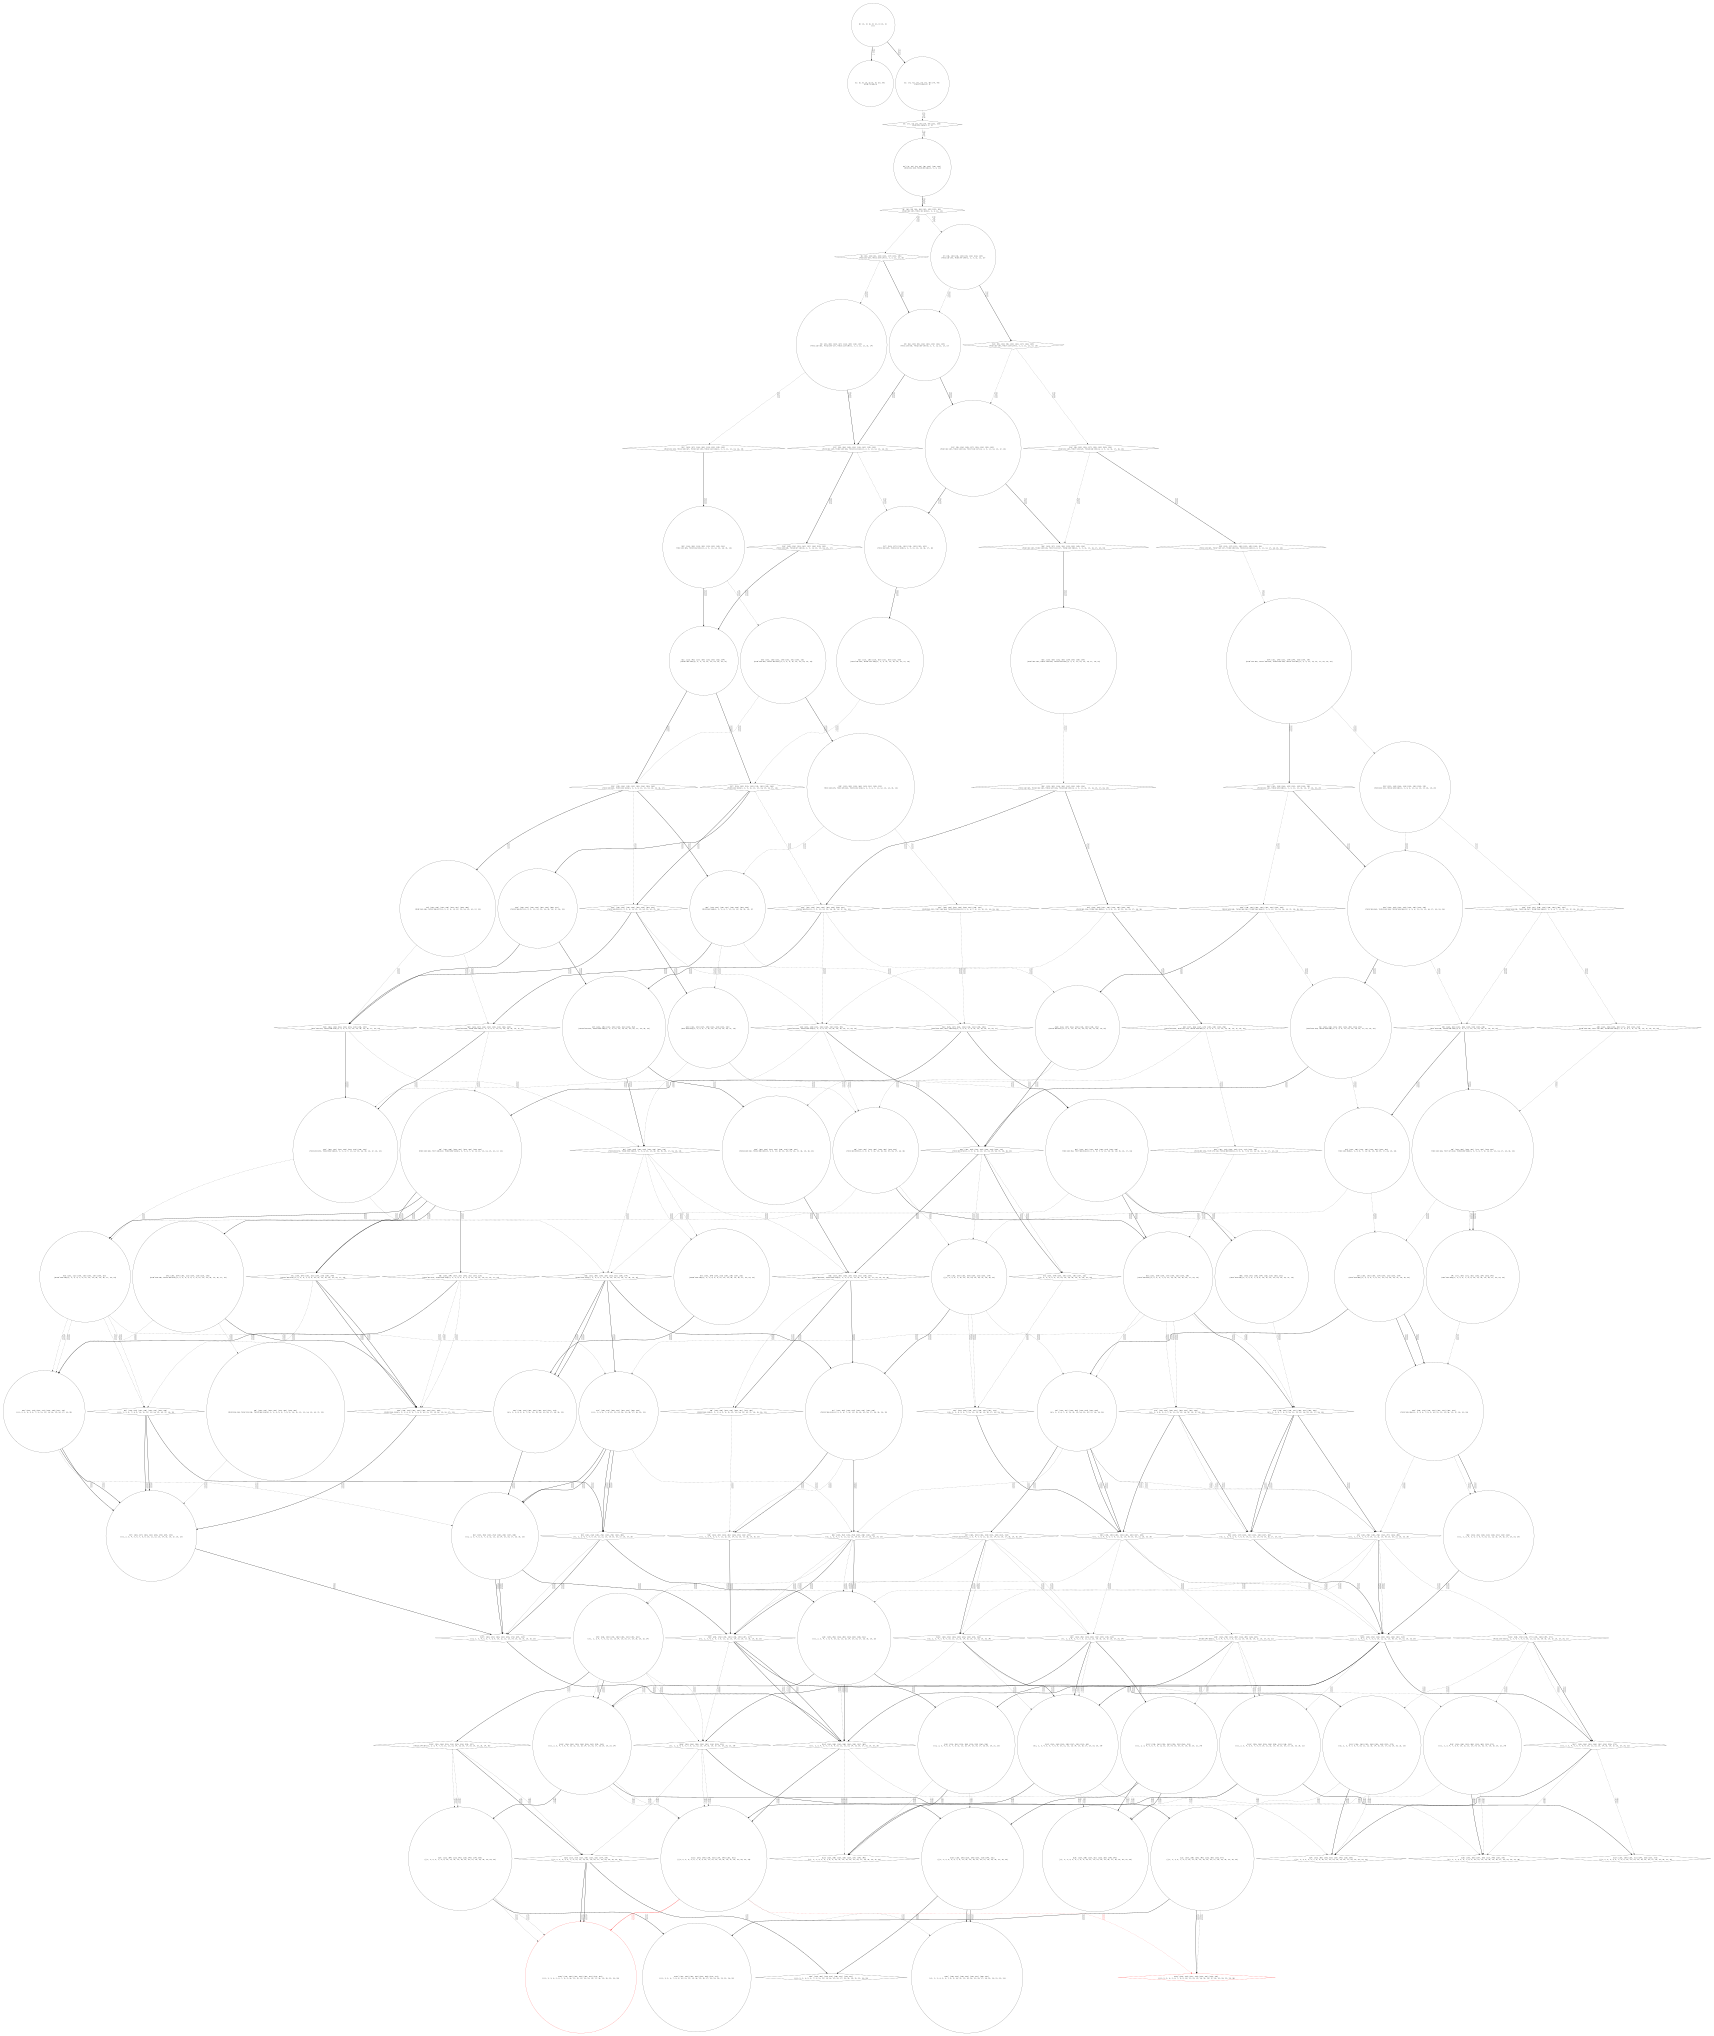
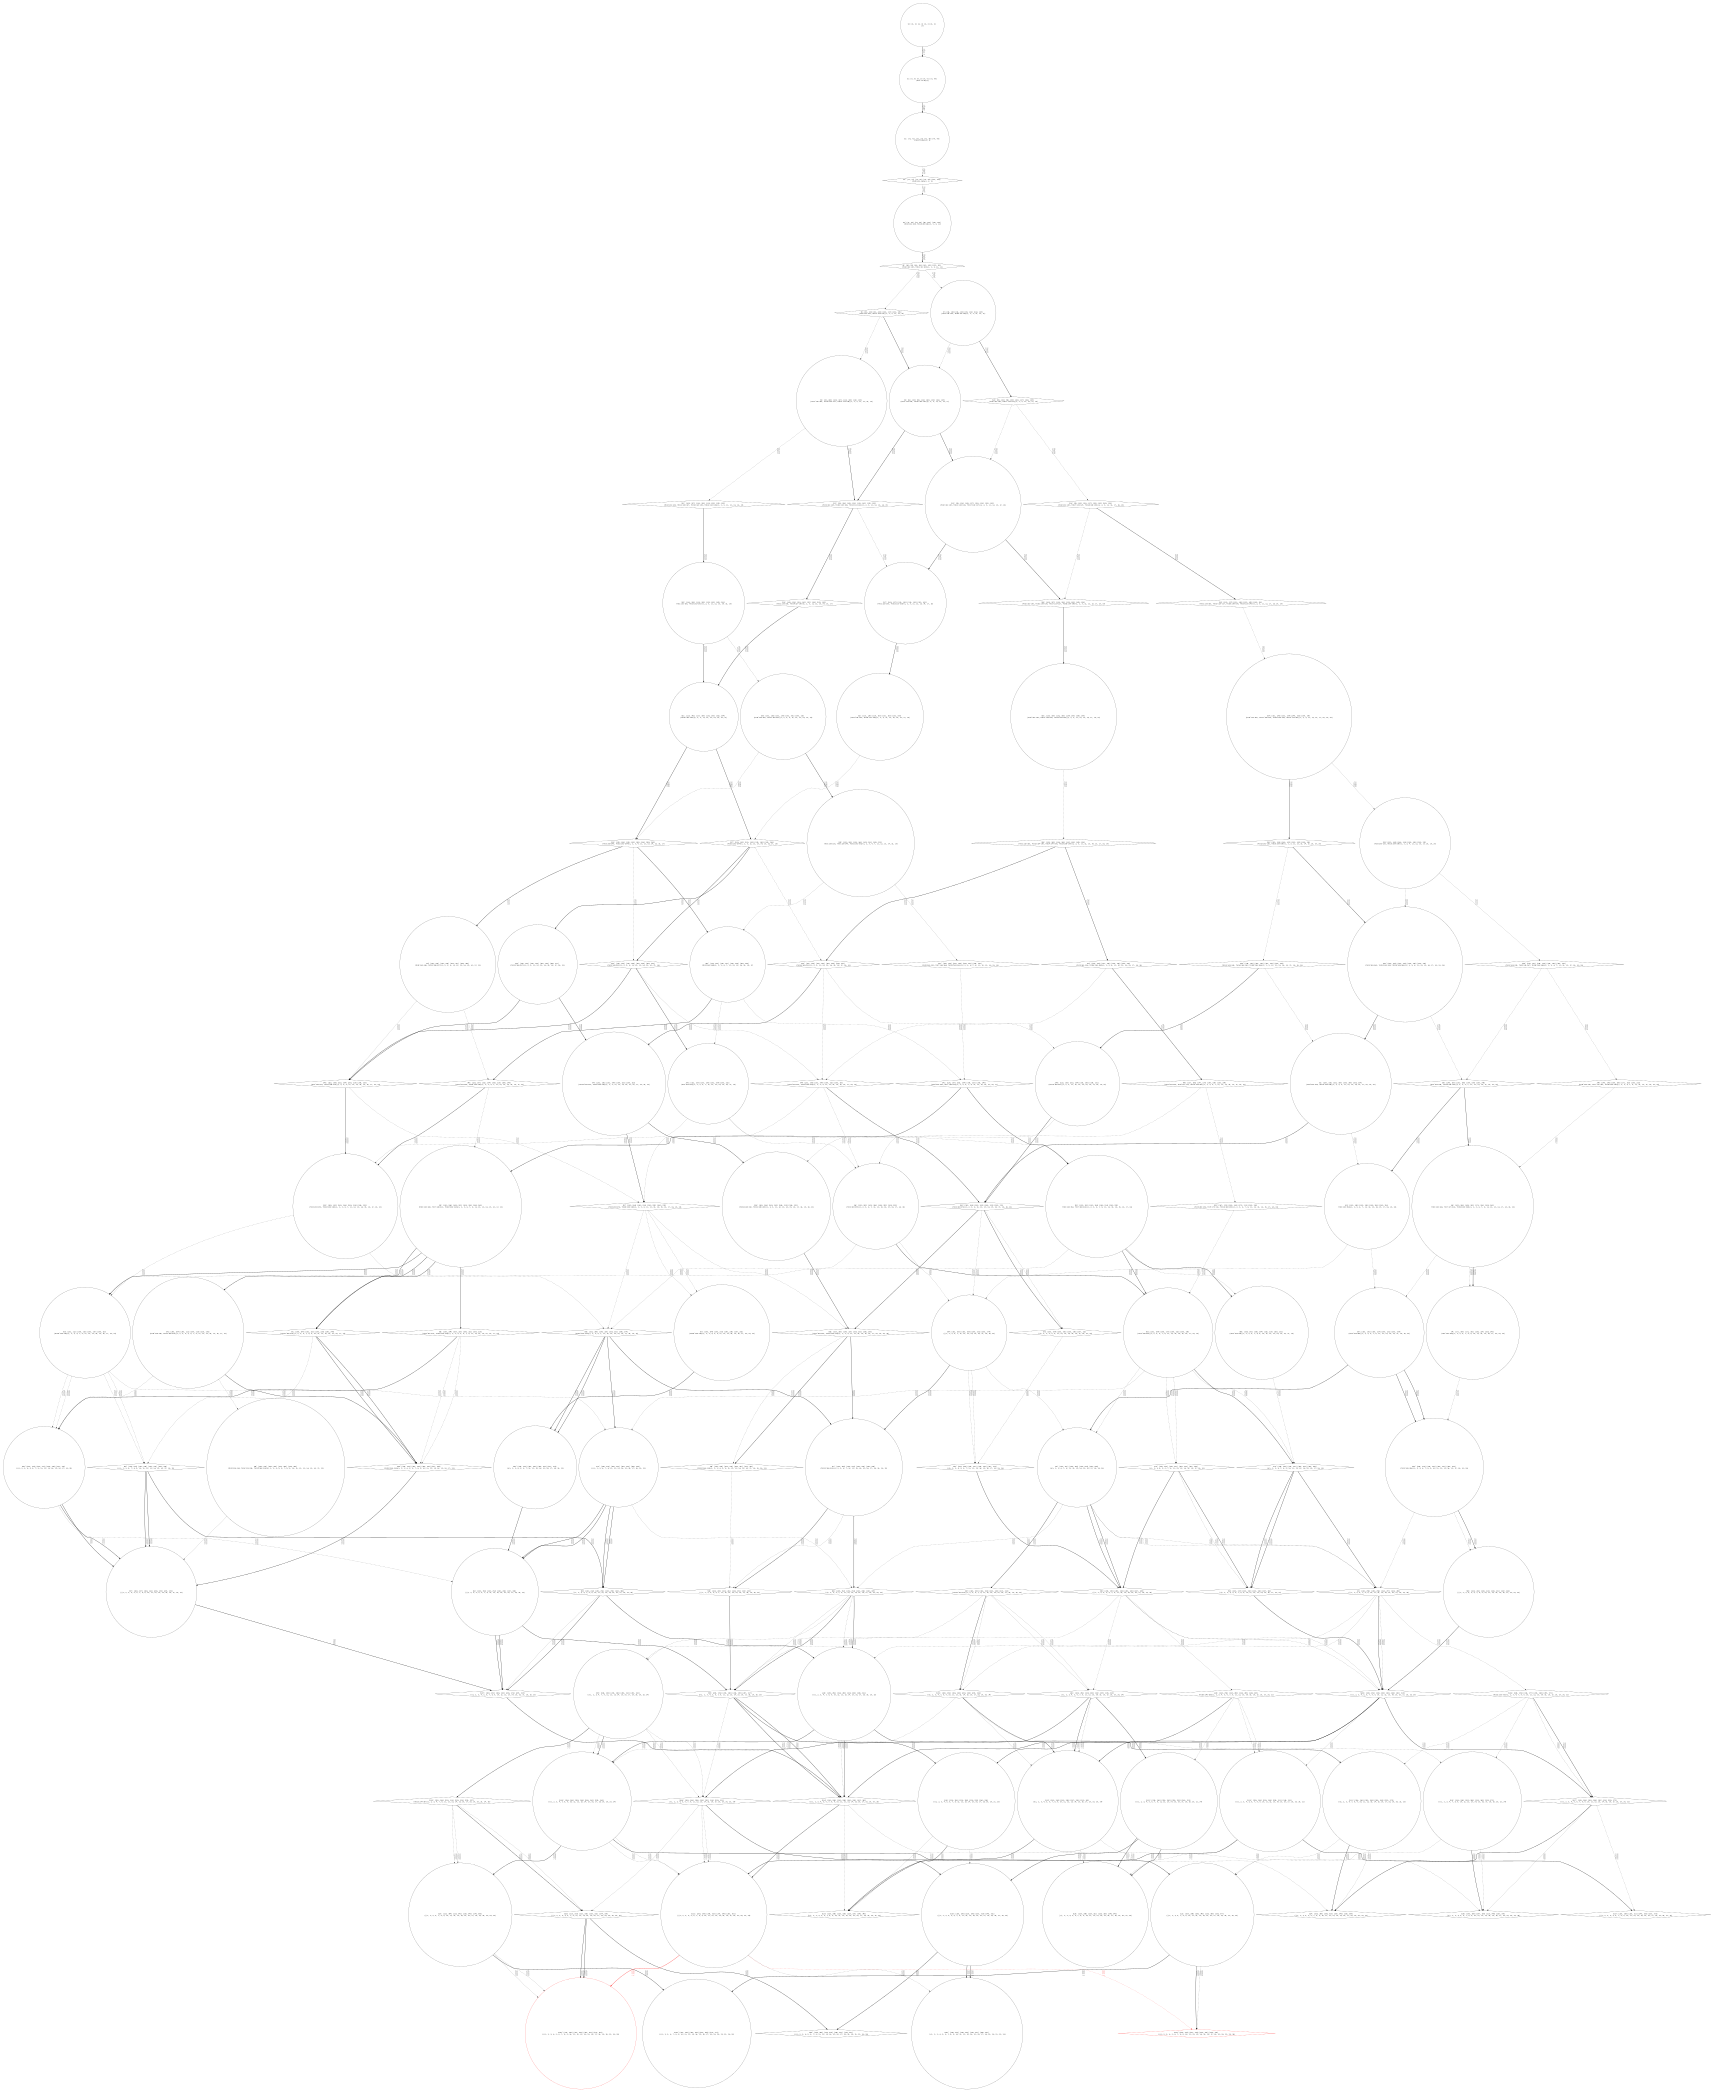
(896, 52) -> (922, 107)
